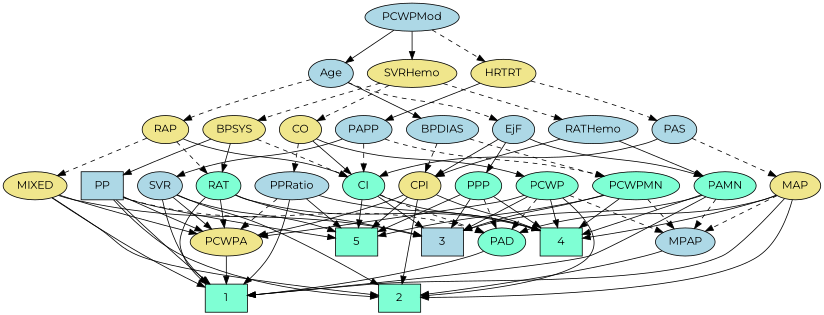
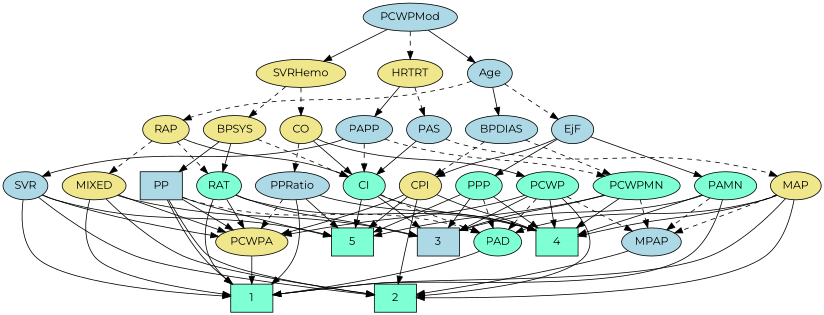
(593, 130) -> none
